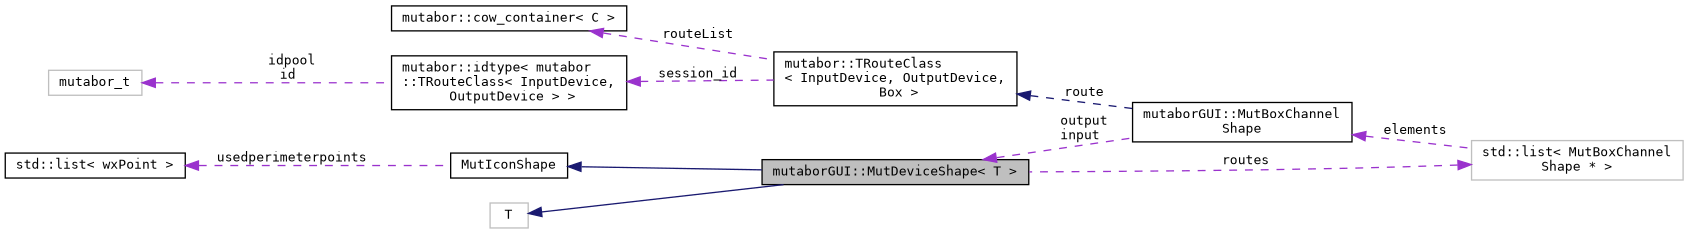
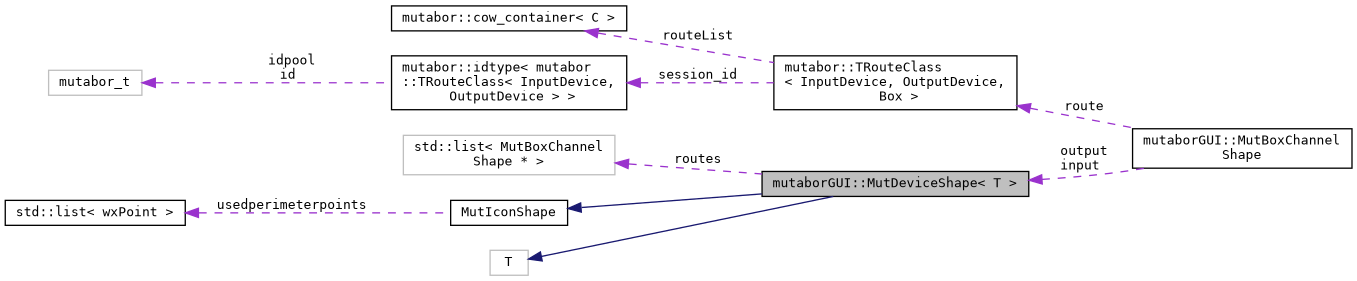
(1081, 102) -> (1084, 118)
(1419, 142) -> none
